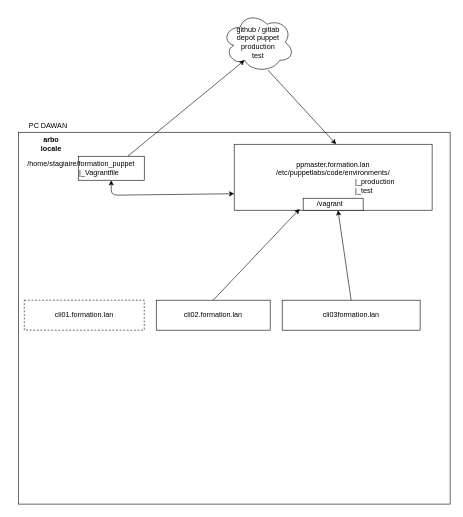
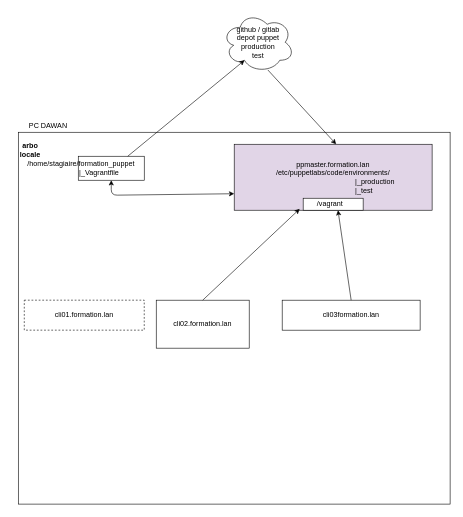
(51, 144) -> (30, 150)
(333, 177) -> (333, 177)
(213, 315) -> (203, 324)
